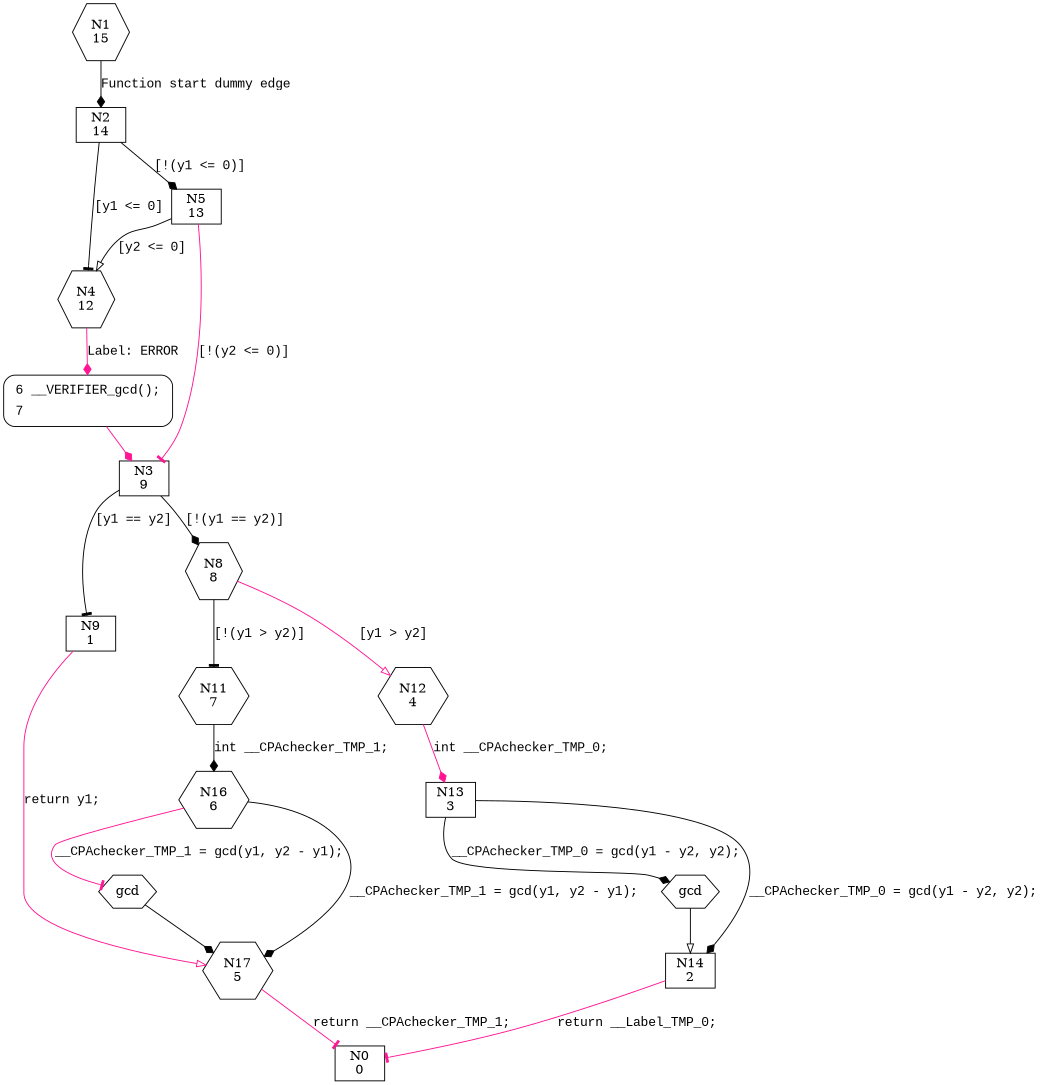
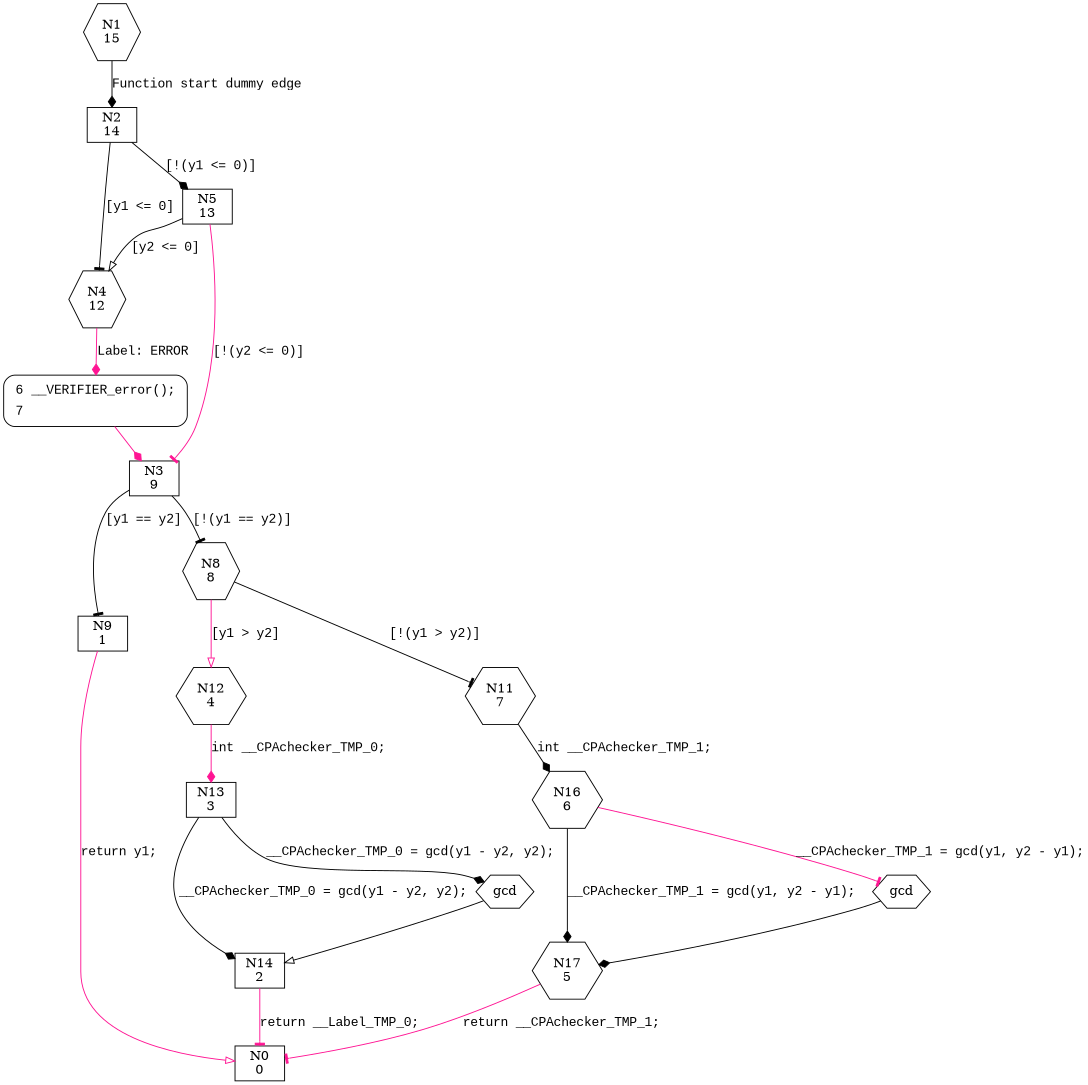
(96, 390) -> (103, 390)
(177, 515) -> (188, 516)
(24, 862) -> (81, 903)
